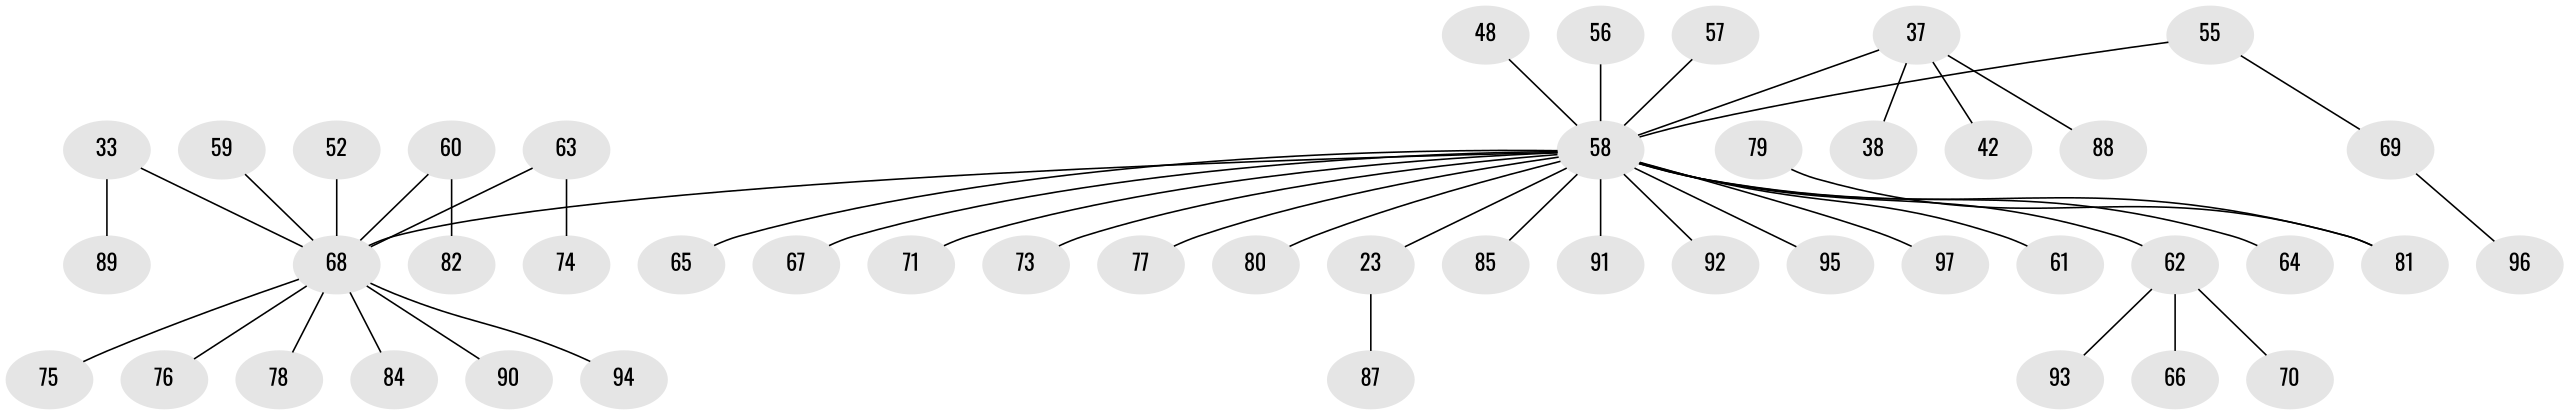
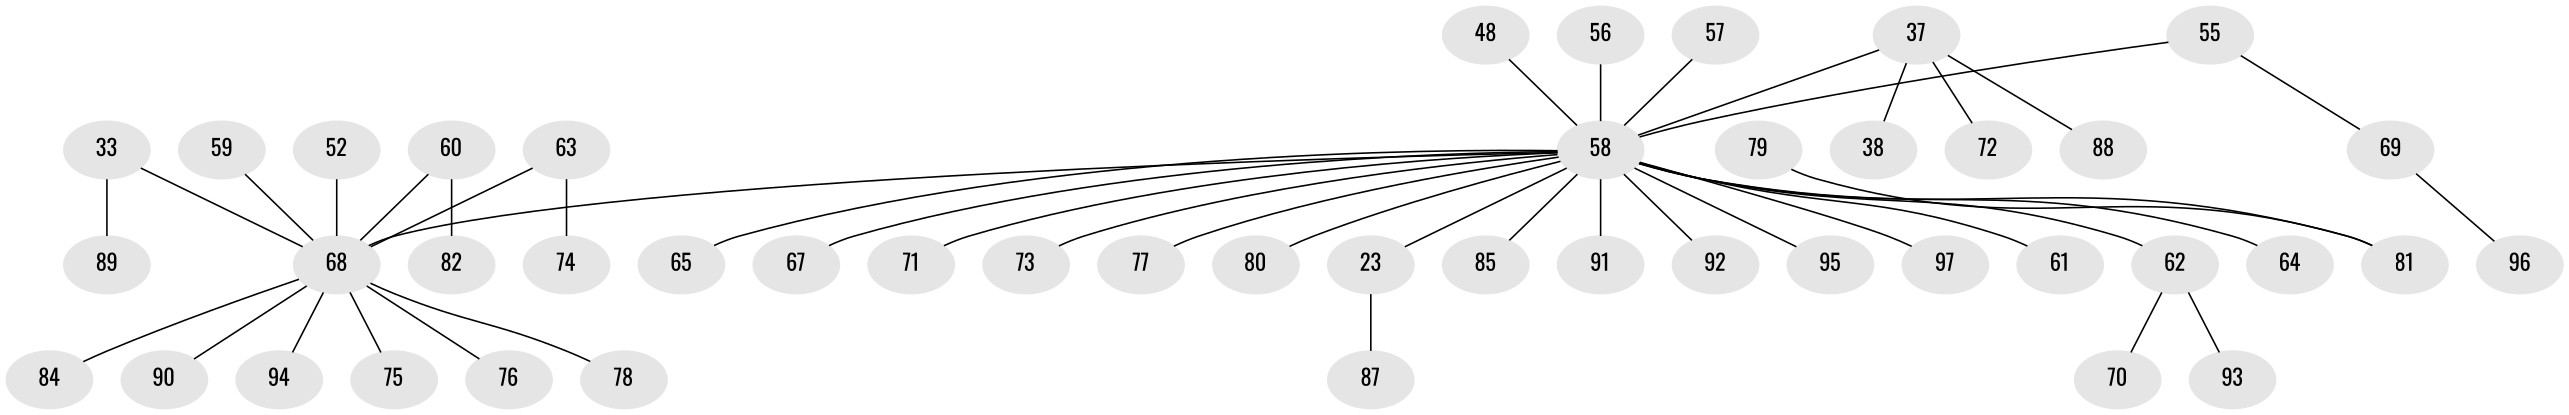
(1988, 150) -> (1988, 150)
(2175, 380) -> none
